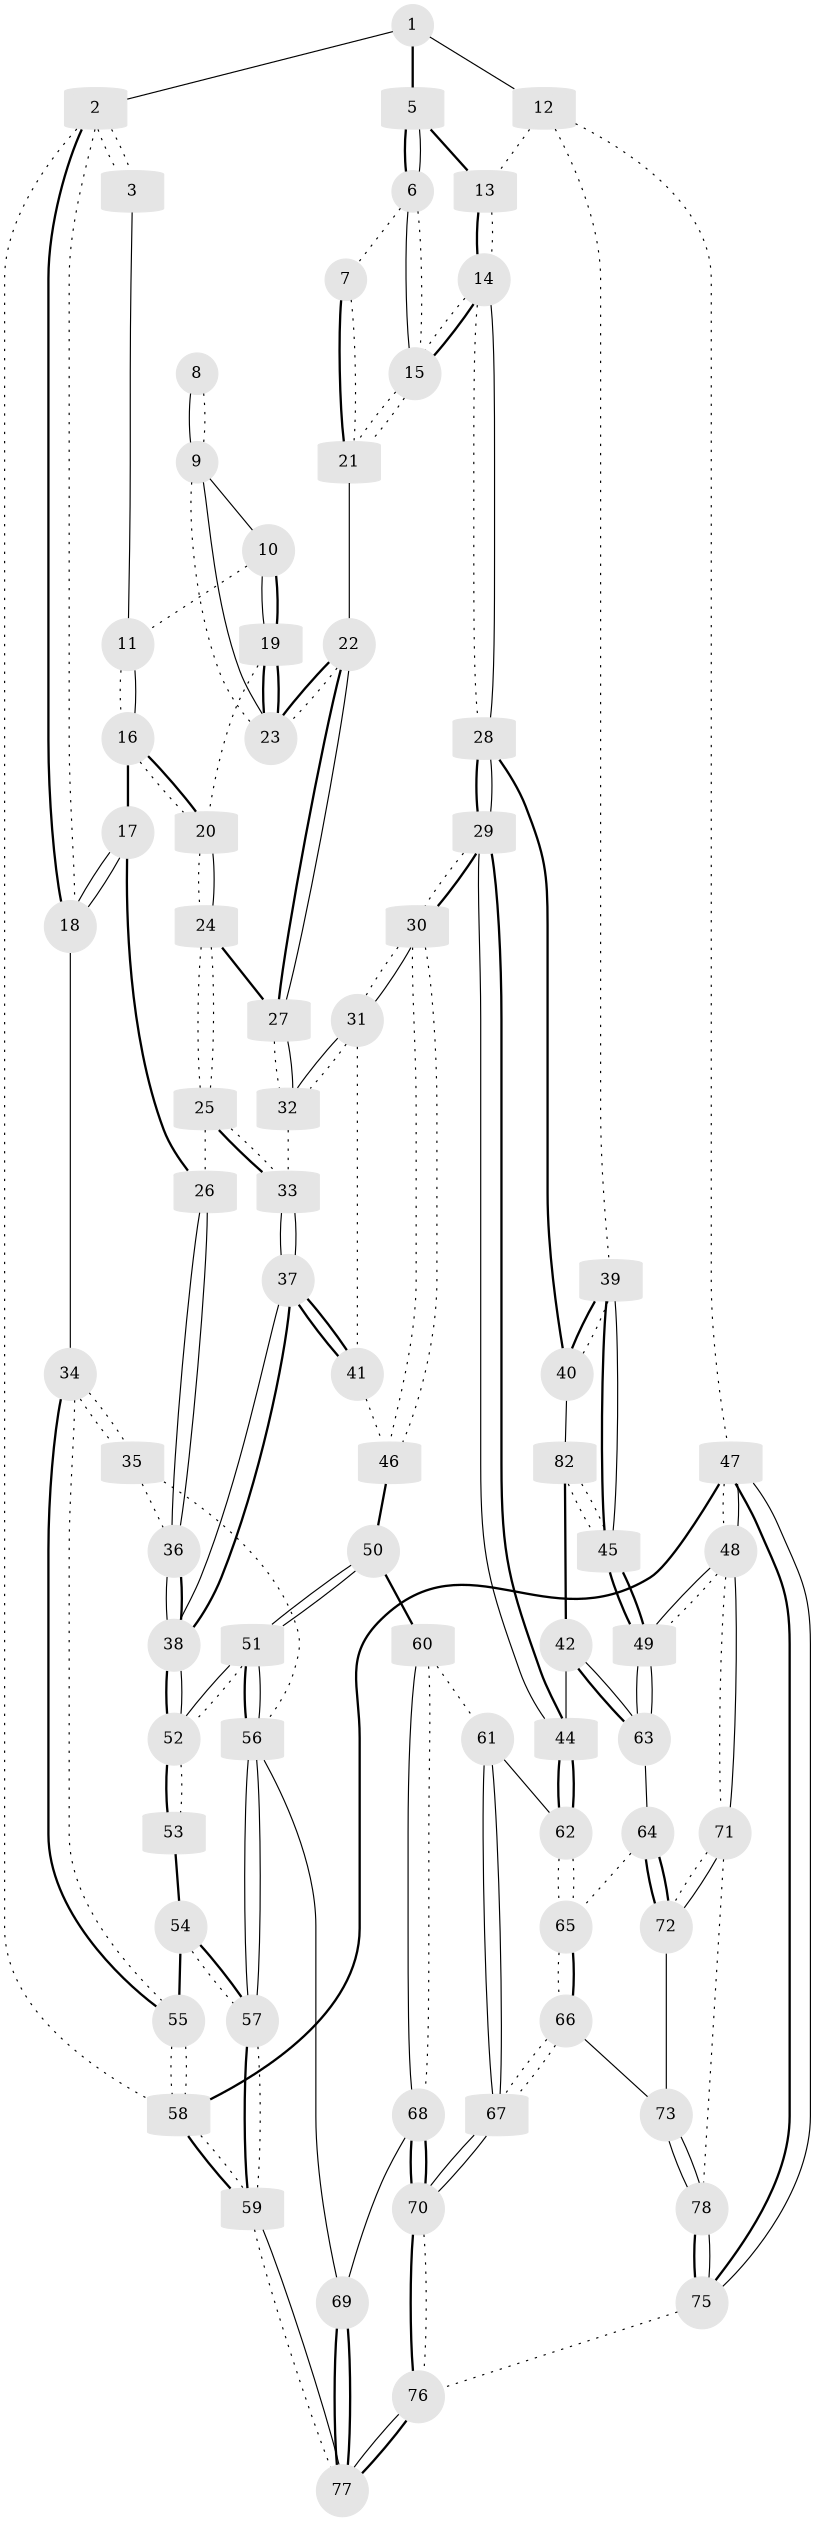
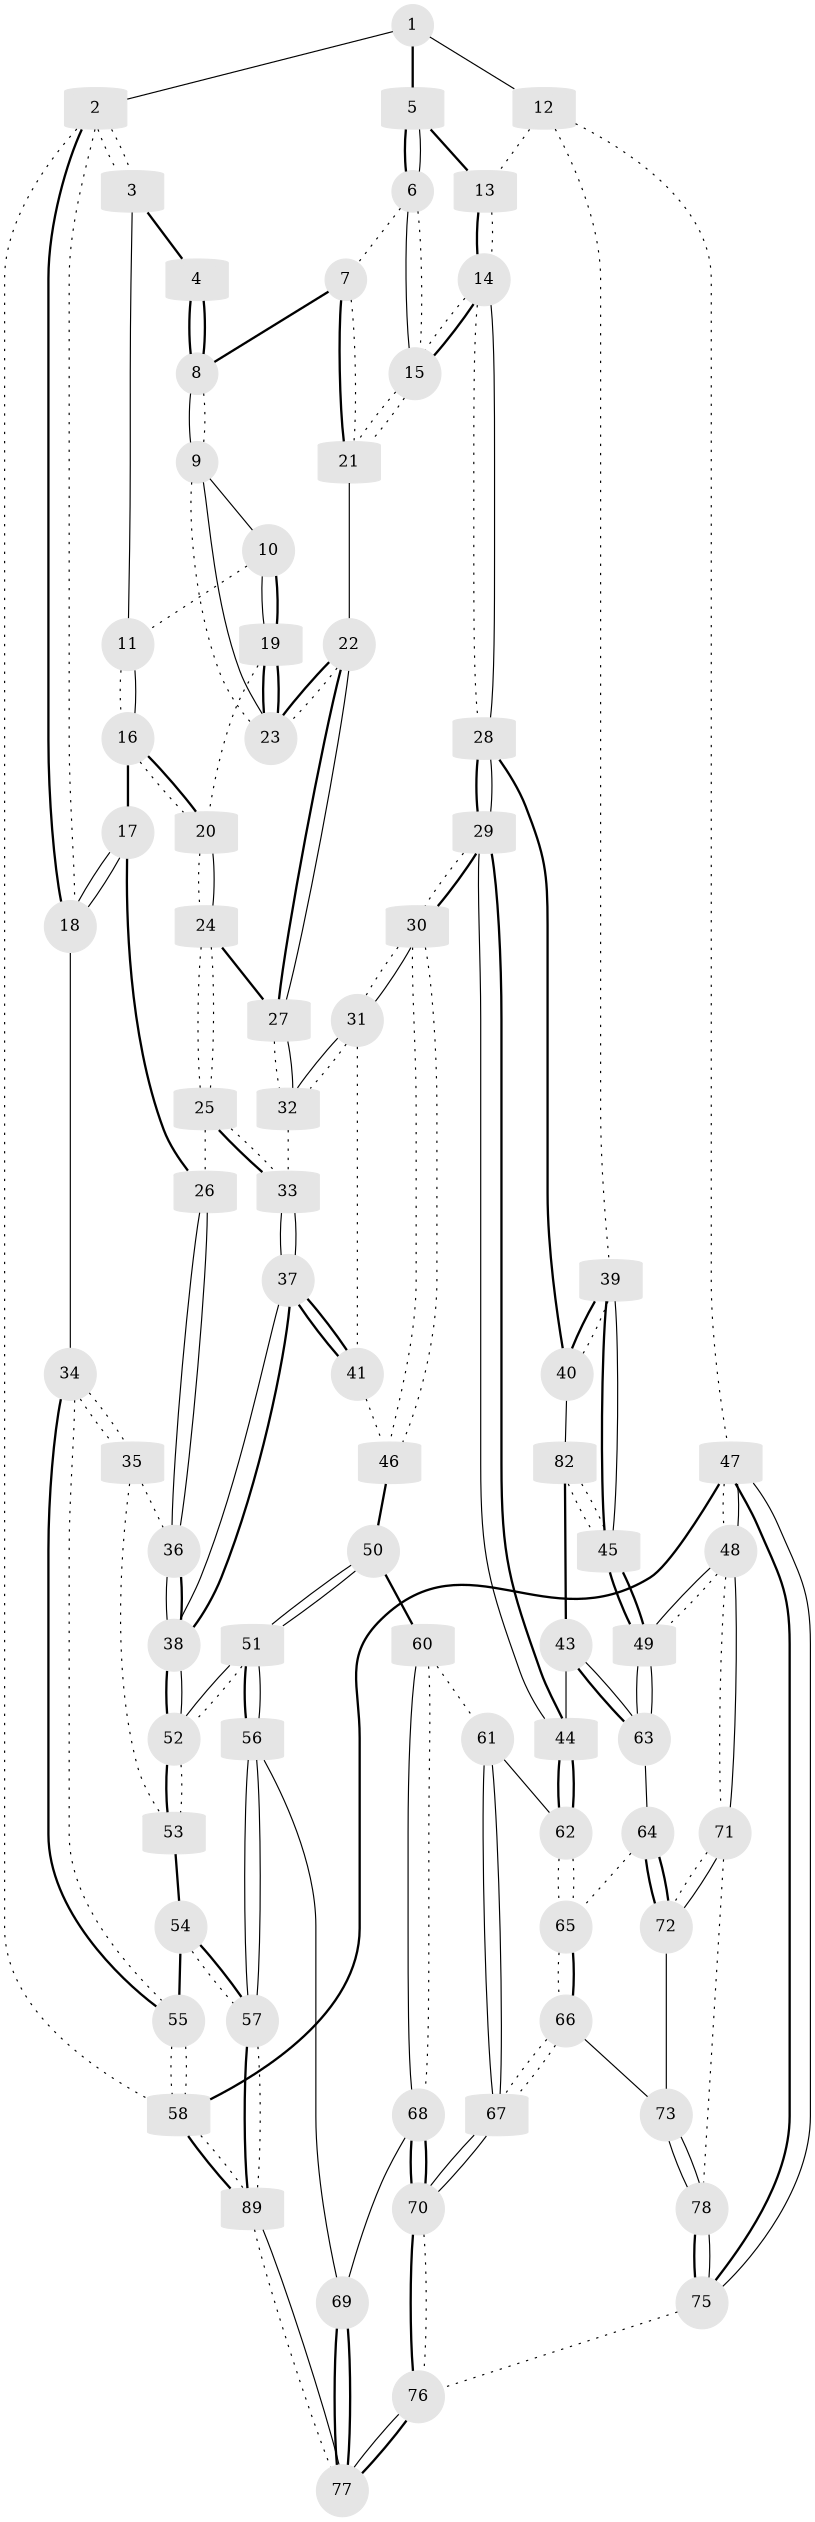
none -> (197, 280)
none -> (271, 327)
(274, 1581) -> (121, 1651)
(566, 1645) -> (566, 1645)
(252, 2209) -> (252, 2209)
